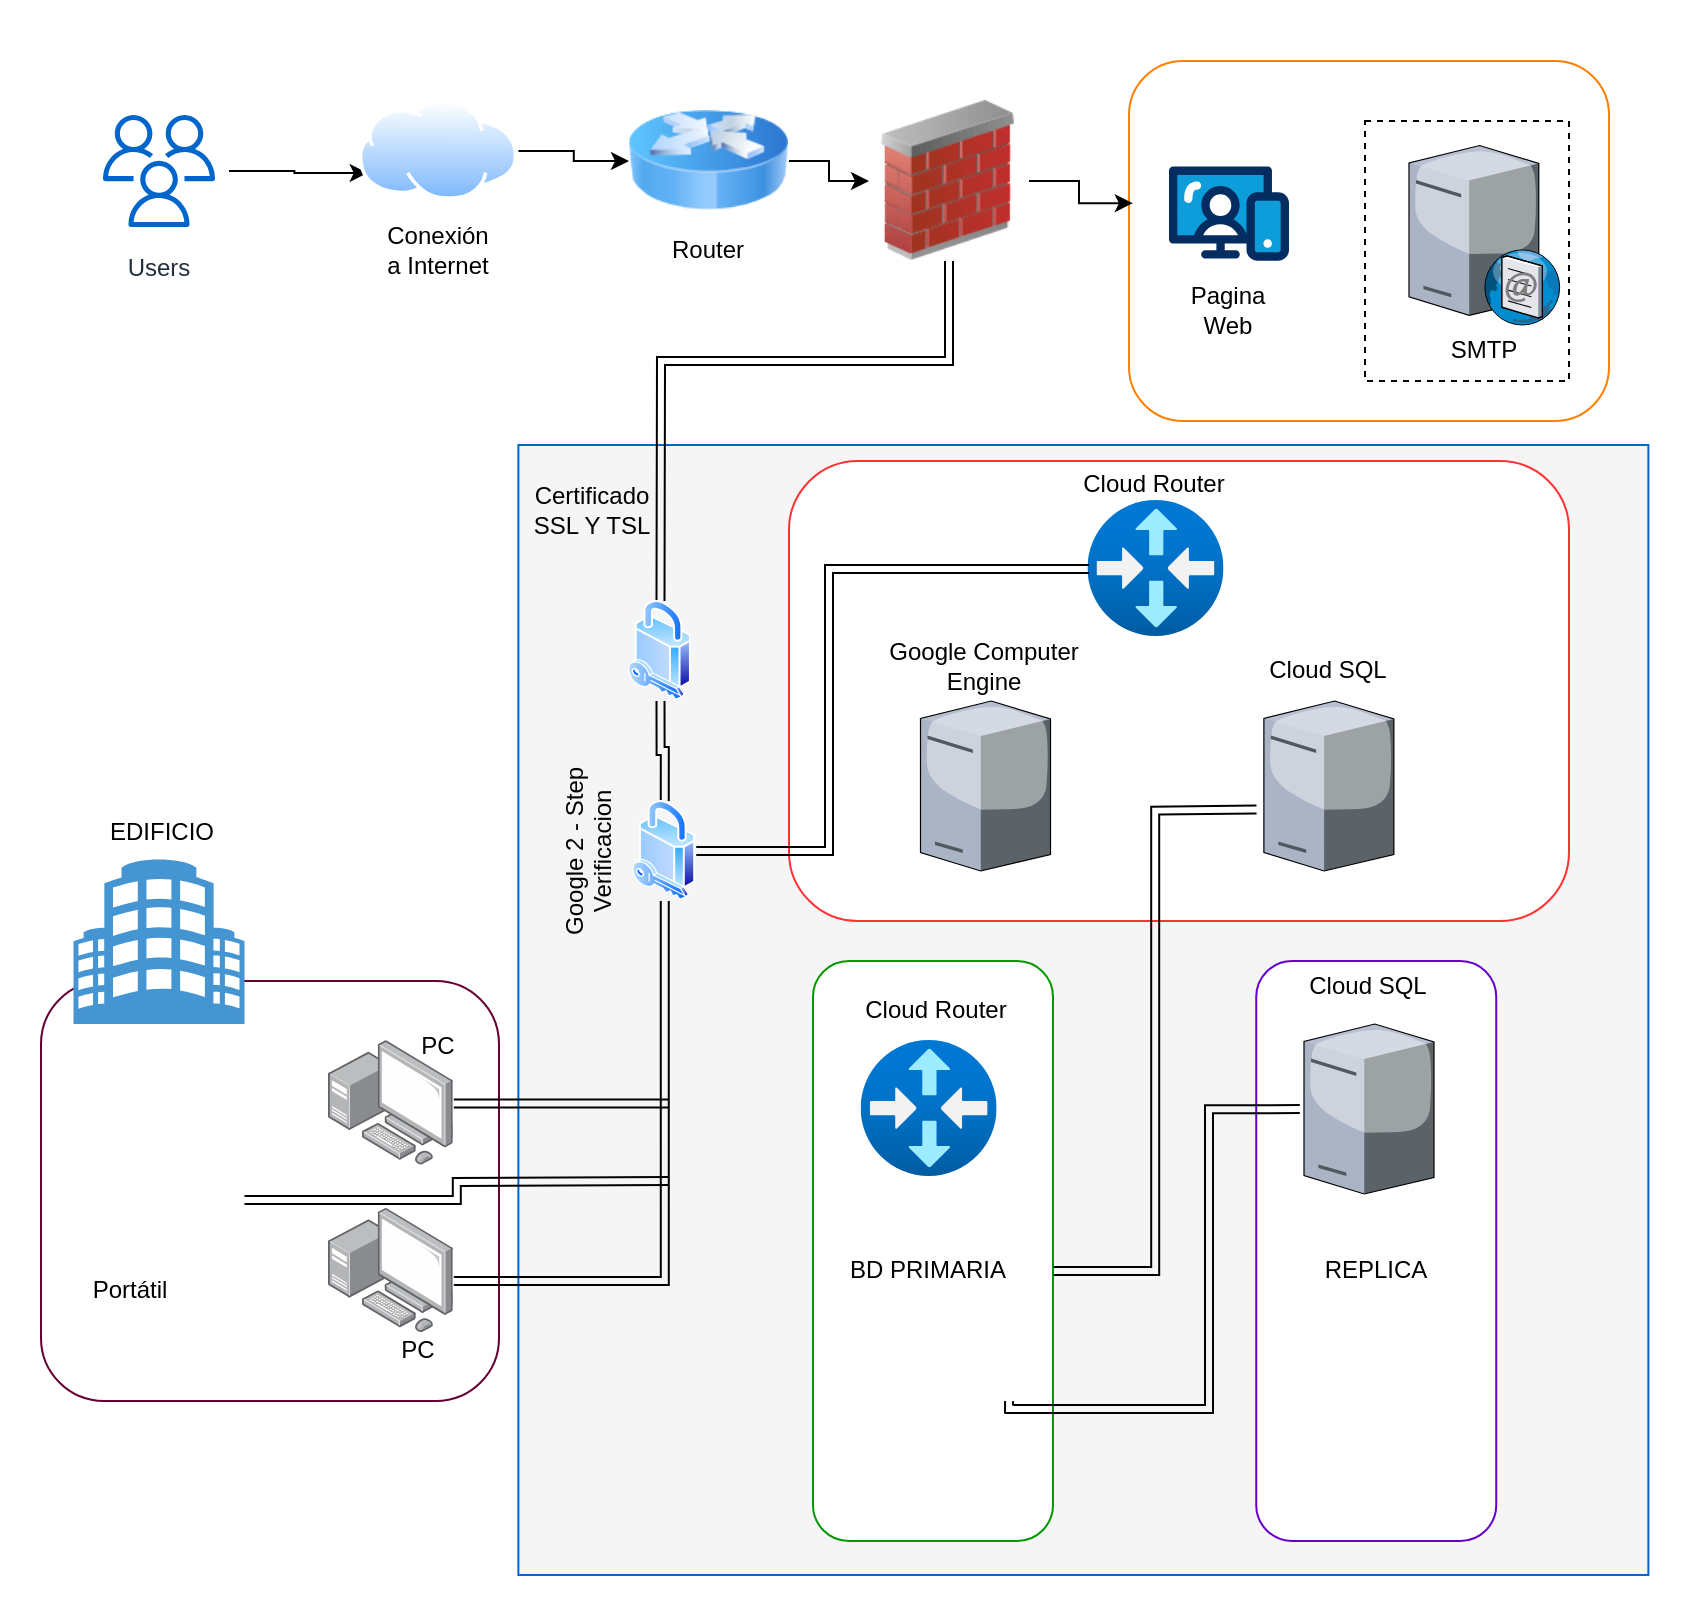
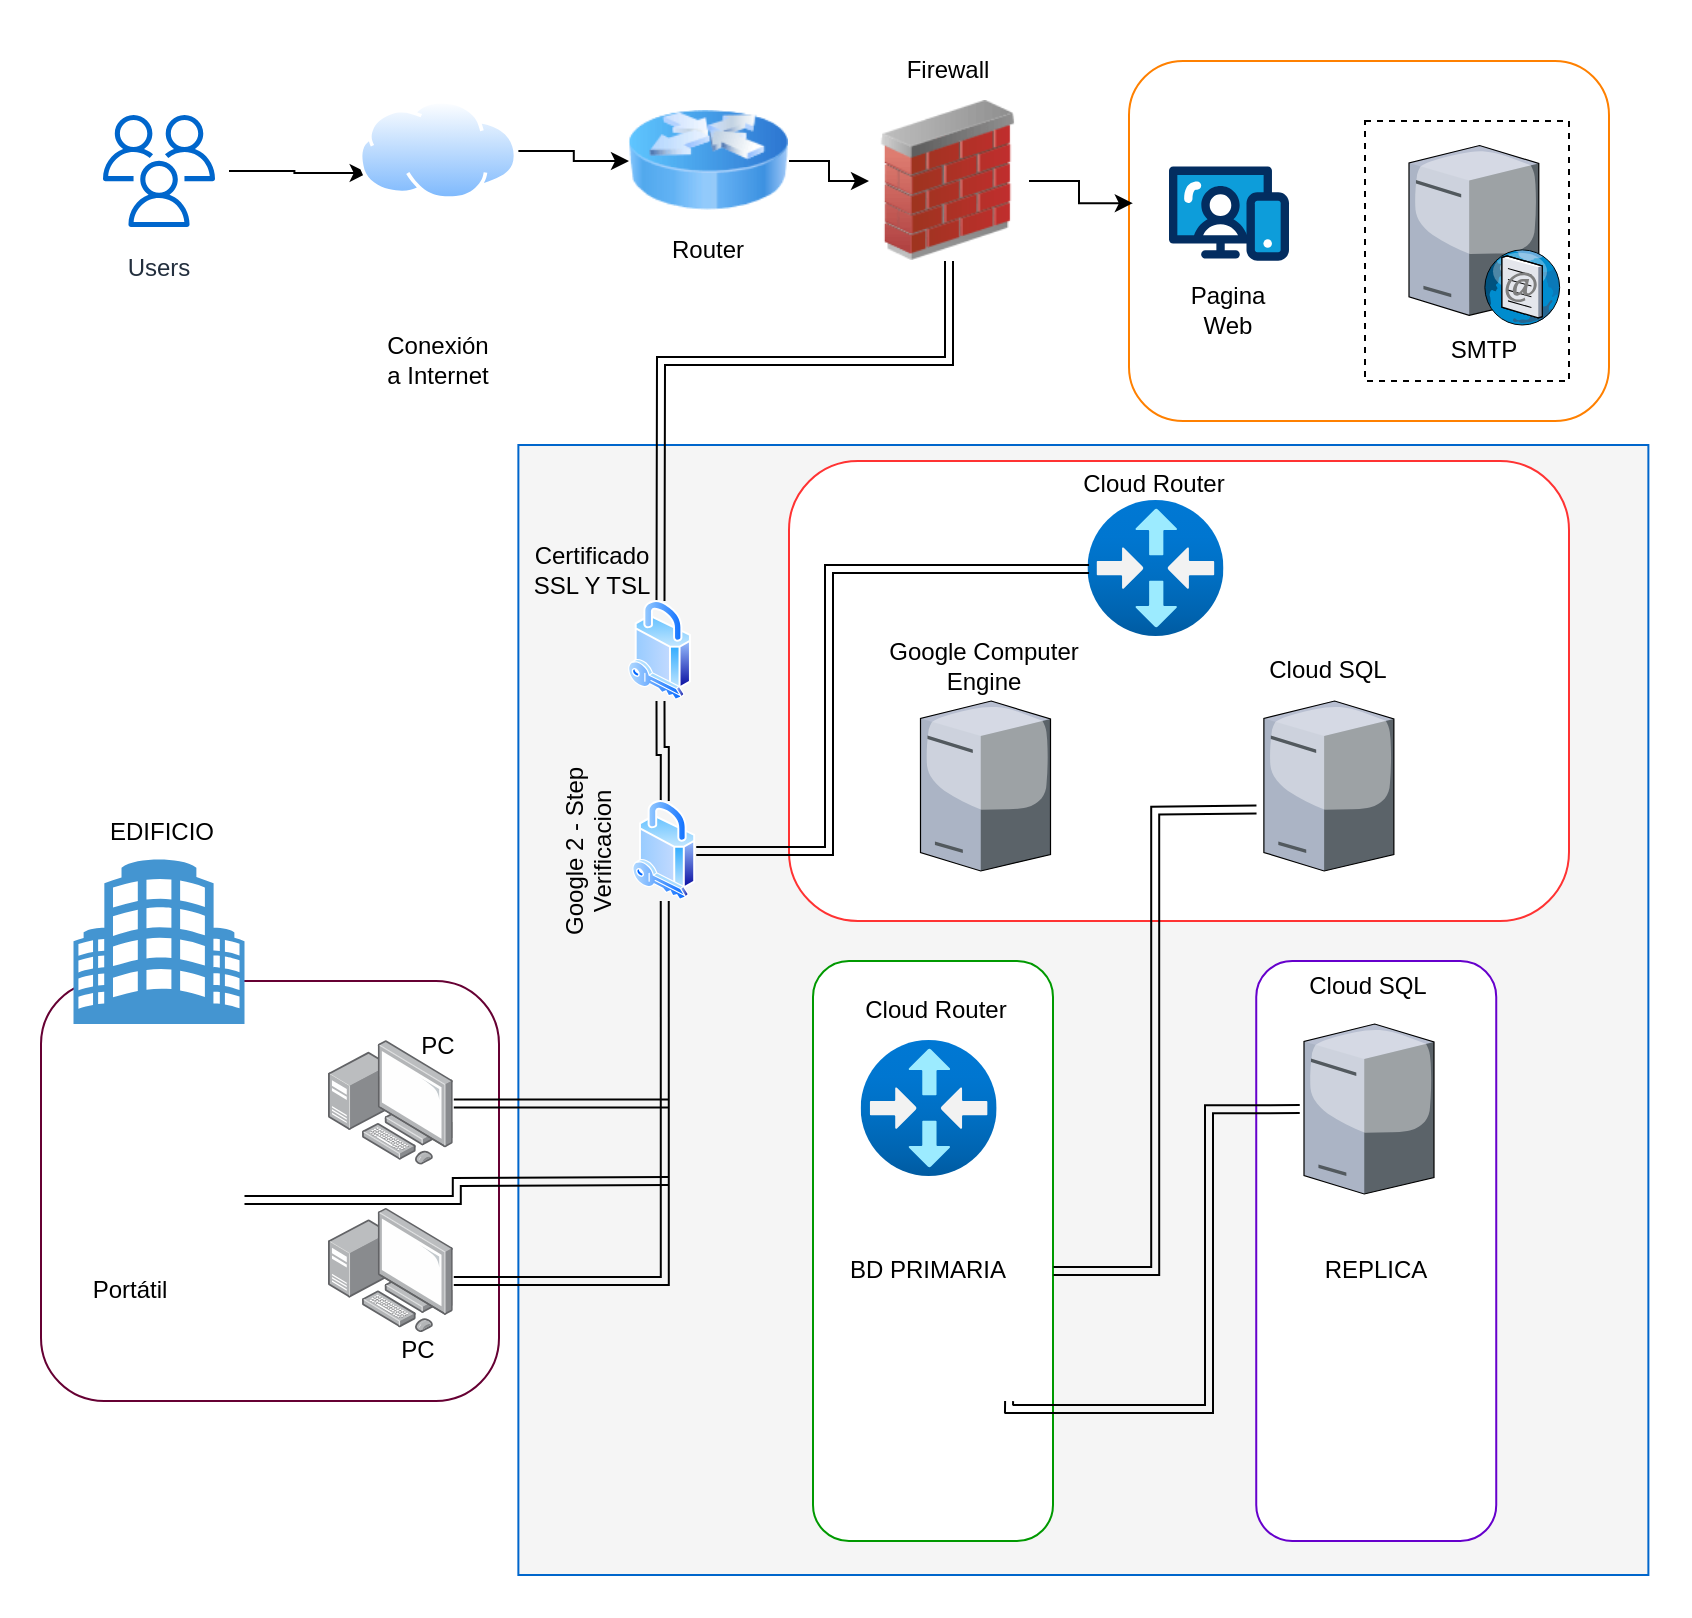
none -> (949, 71)
(439, 251) -> (439, 361)
(593, 511) -> (593, 571)
